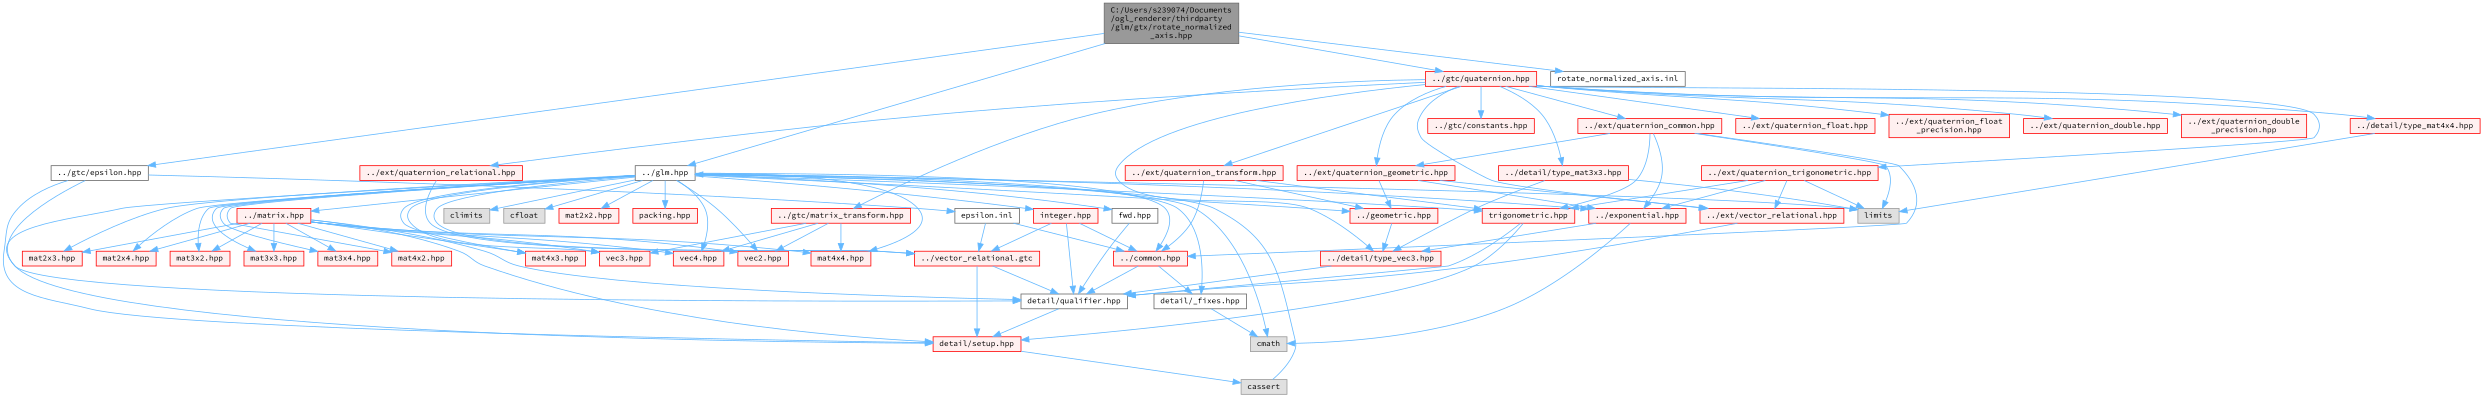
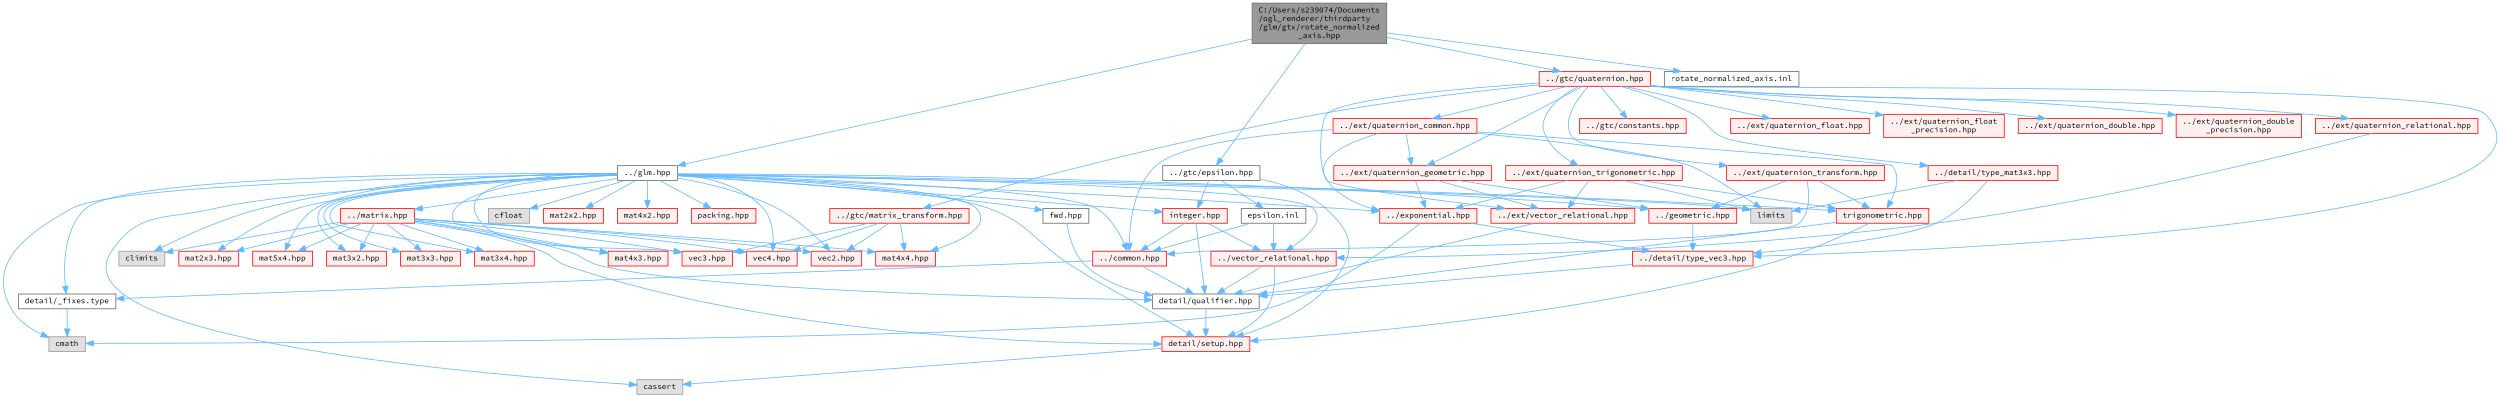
(2415, 126) -> none
(1224, 214) -> (111, 273)
(344, 236) -> (257, 236)
(126, 259) -> (283, 259)
(977, 259) -> (1274, 259)
(450, 297) -> (1205, 191)
(1200, 301) -> (67, 301)
